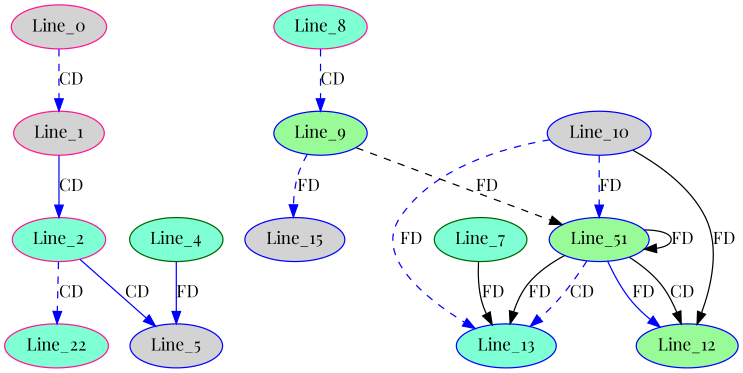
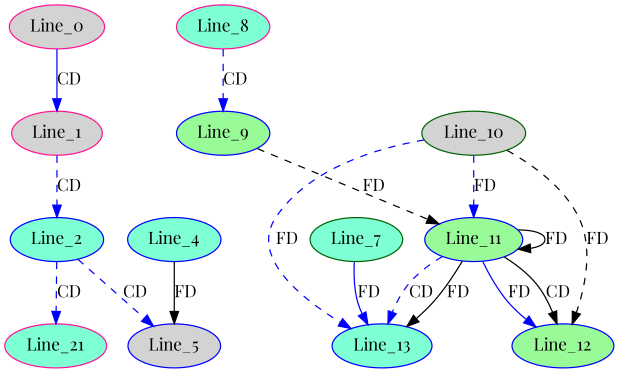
(59, 74) -> (57, 74)
(599, 133) -> (474, 133)
(59, 180) -> (57, 180)
(705, 216) -> (578, 216)
(59, 240) -> (57, 240)
(176, 240) -> (174, 240)
(295, 240) -> none
(599, 240) -> (474, 240)
(176, 287) -> (174, 287)
(479, 288) -> (355, 288)
(113, 289) -> (111, 289)
(57, 346) -> (56, 346)
